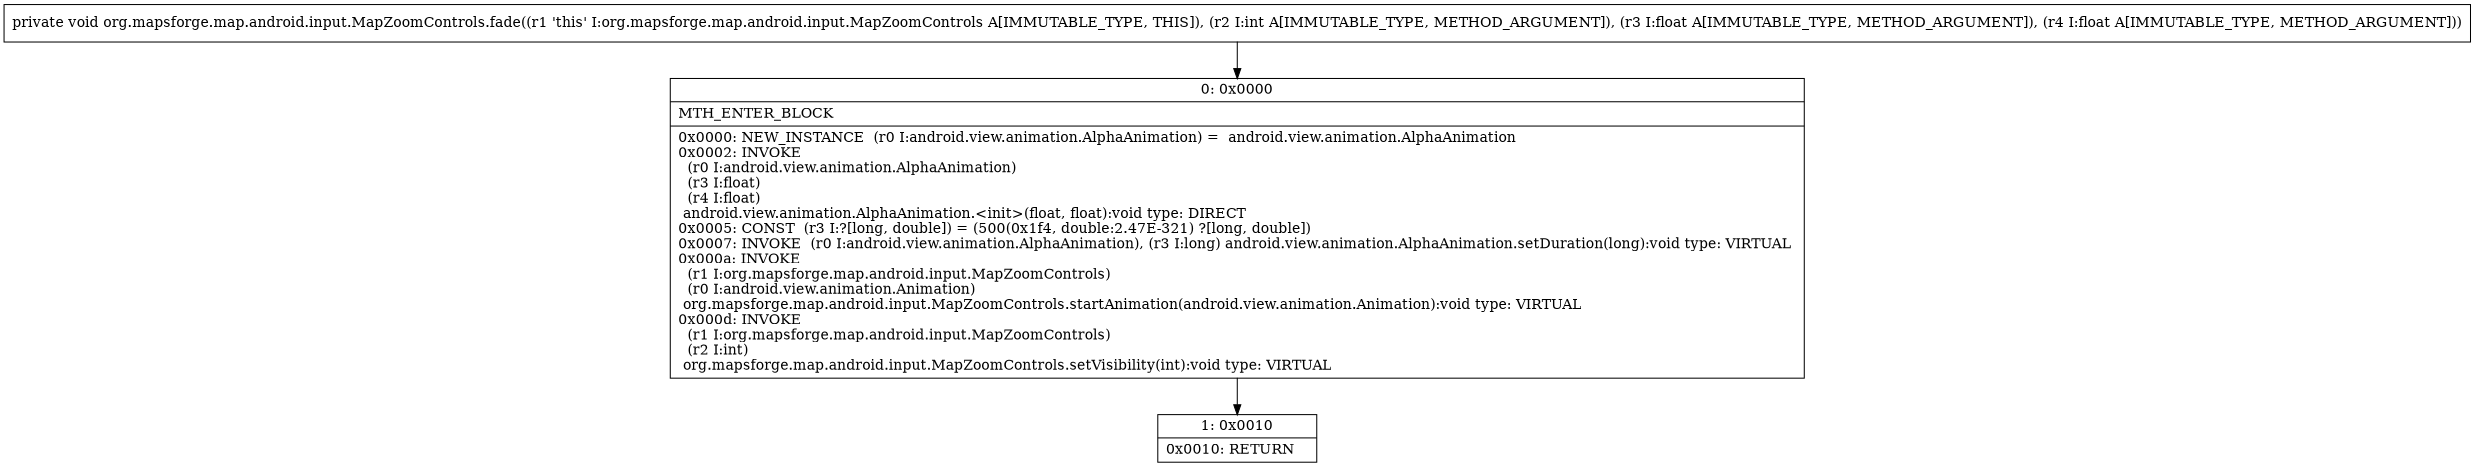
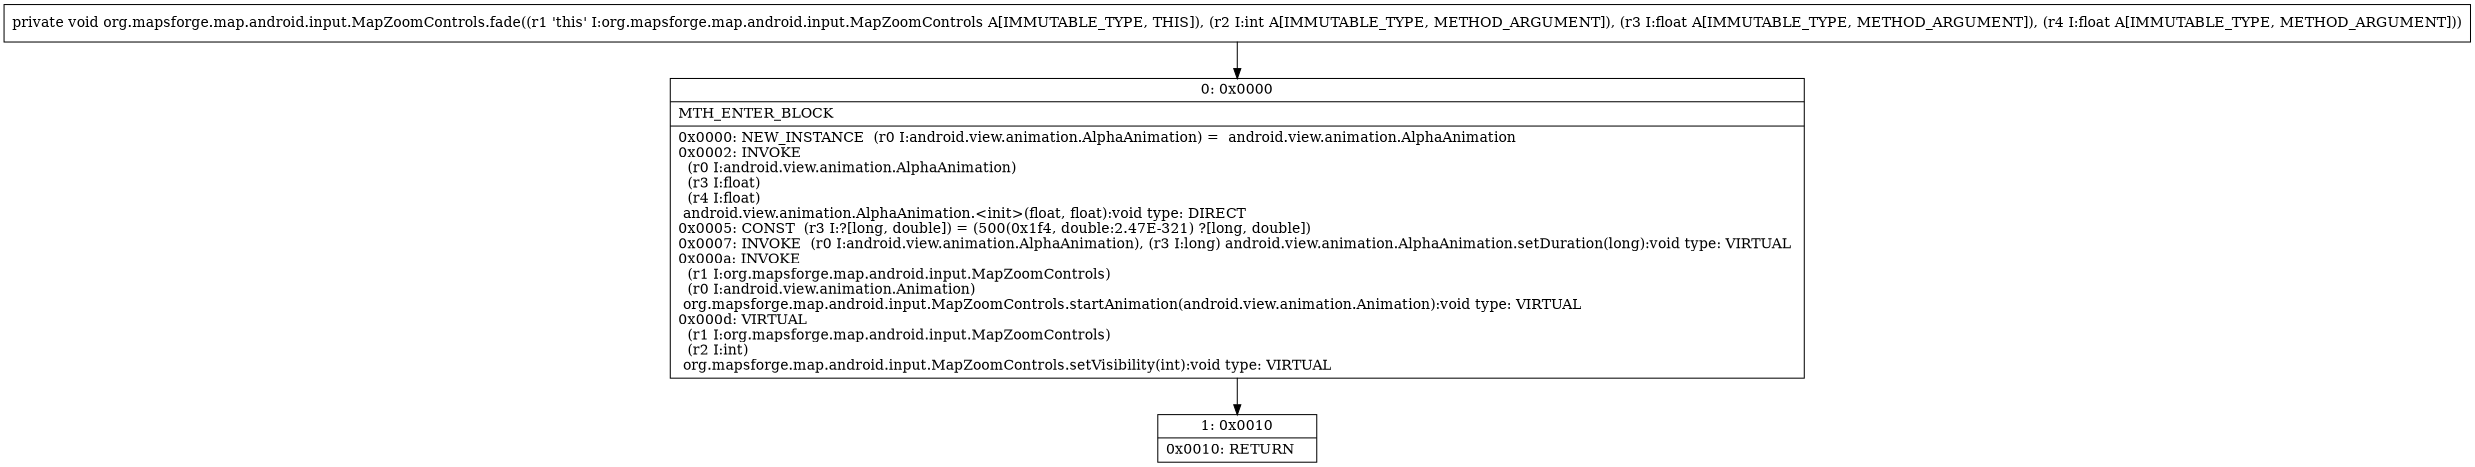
(745, 320) -> (747, 320)
